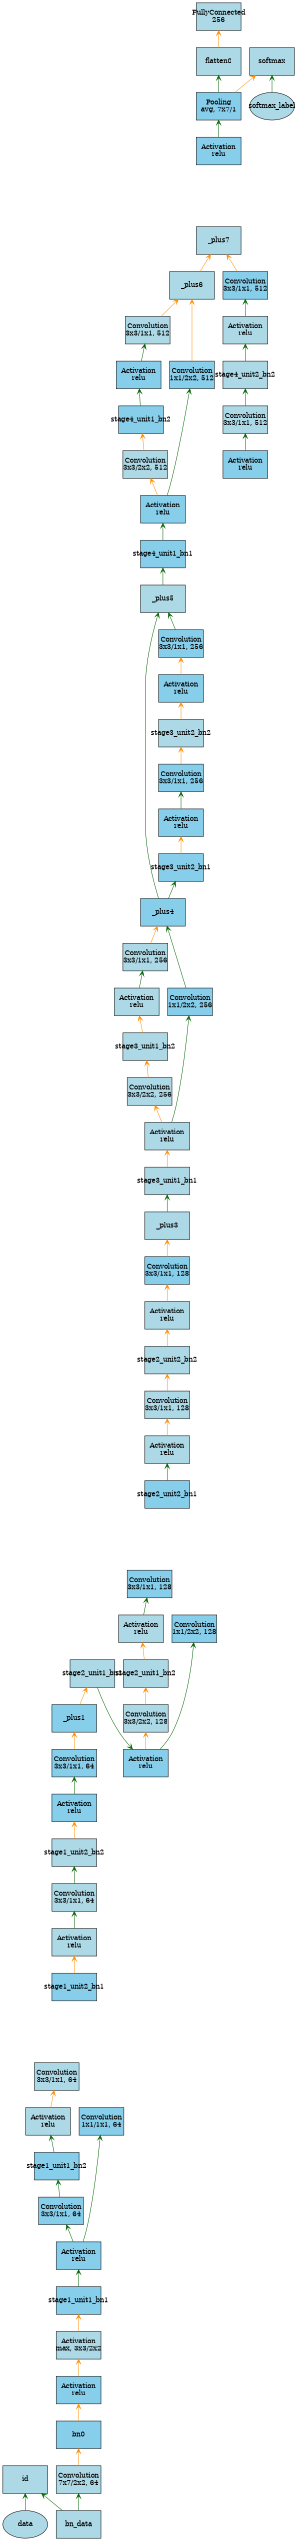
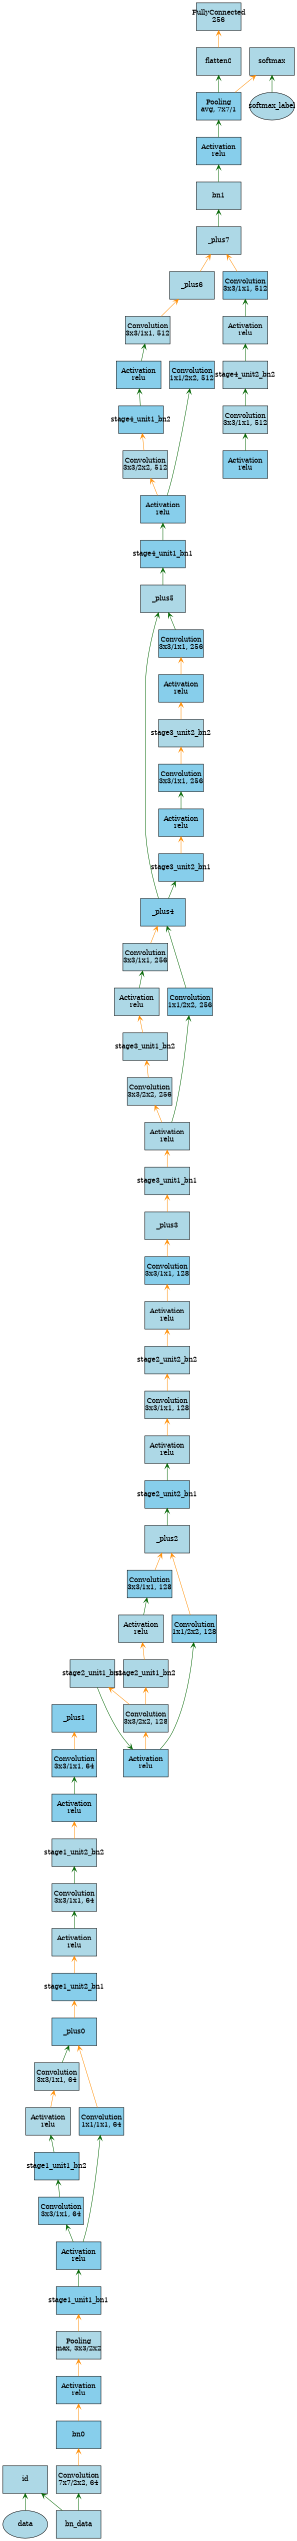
none -> (219, 196)
(192, 333) -> none
(167, 1206) -> (167, 1206)
none -> (167, 1539)
(82, 1698) -> (121, 1697)
none -> (74, 2032)
(79, 2345) -> (79, 2345)
